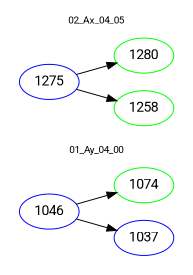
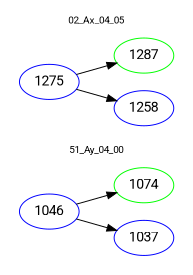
(144, 56) -> (144, 56)
(144, 108) -> (144, 108)
(97, 151) -> (97, 151)
